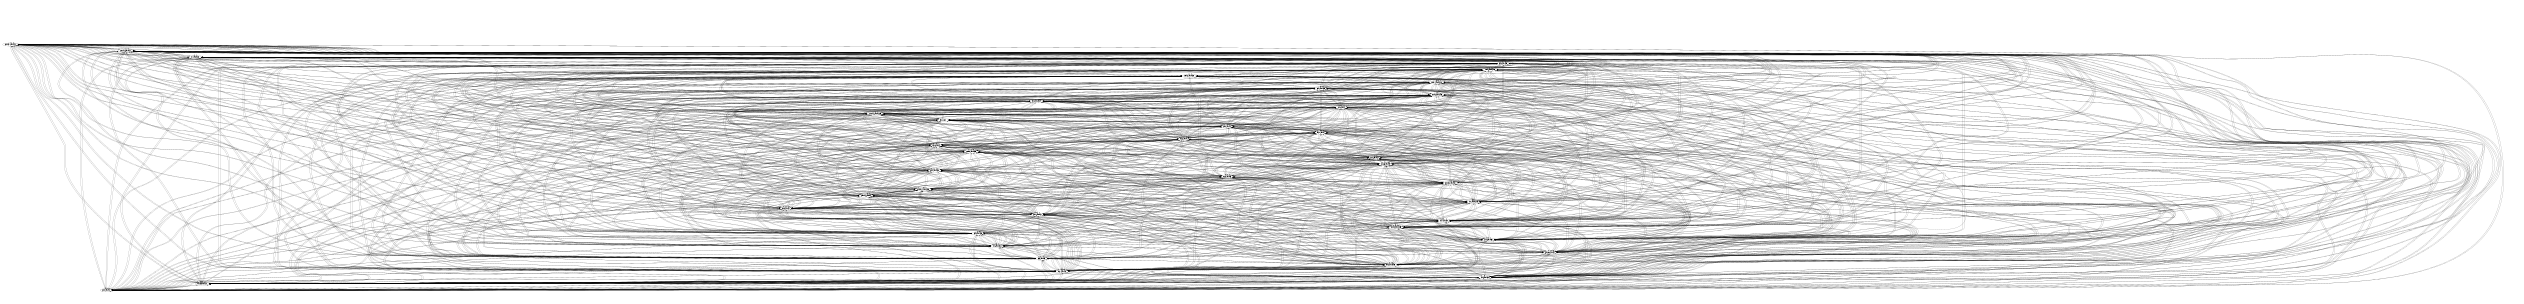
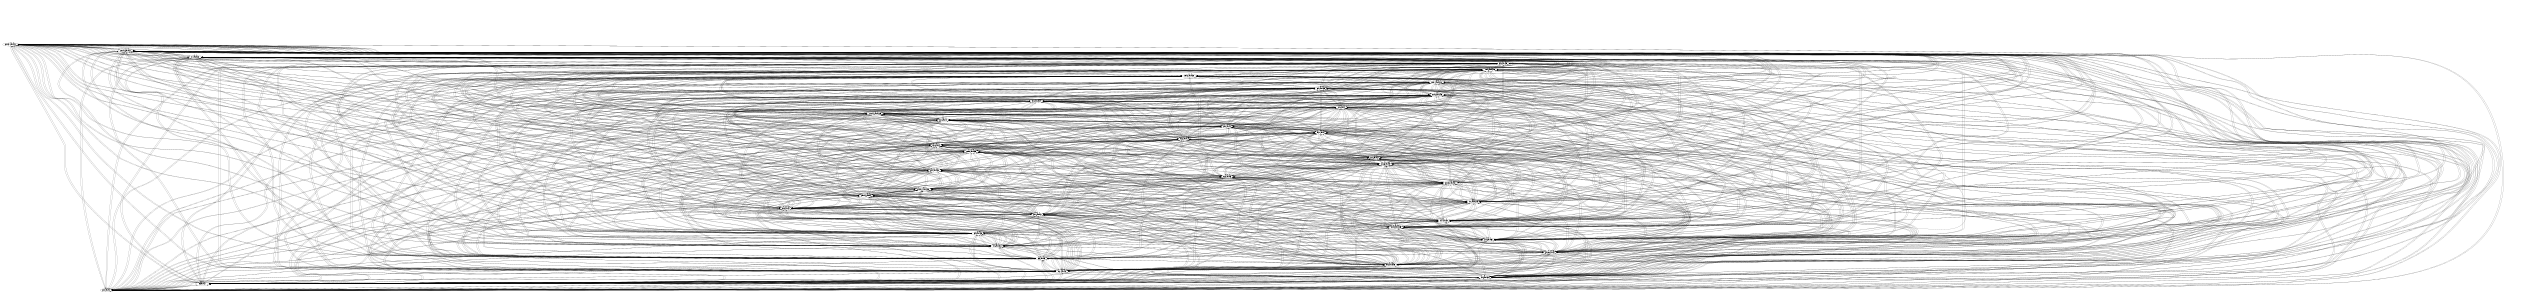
(943, 120) -> (943, 120)
(202, 284) -> (202, 284)
